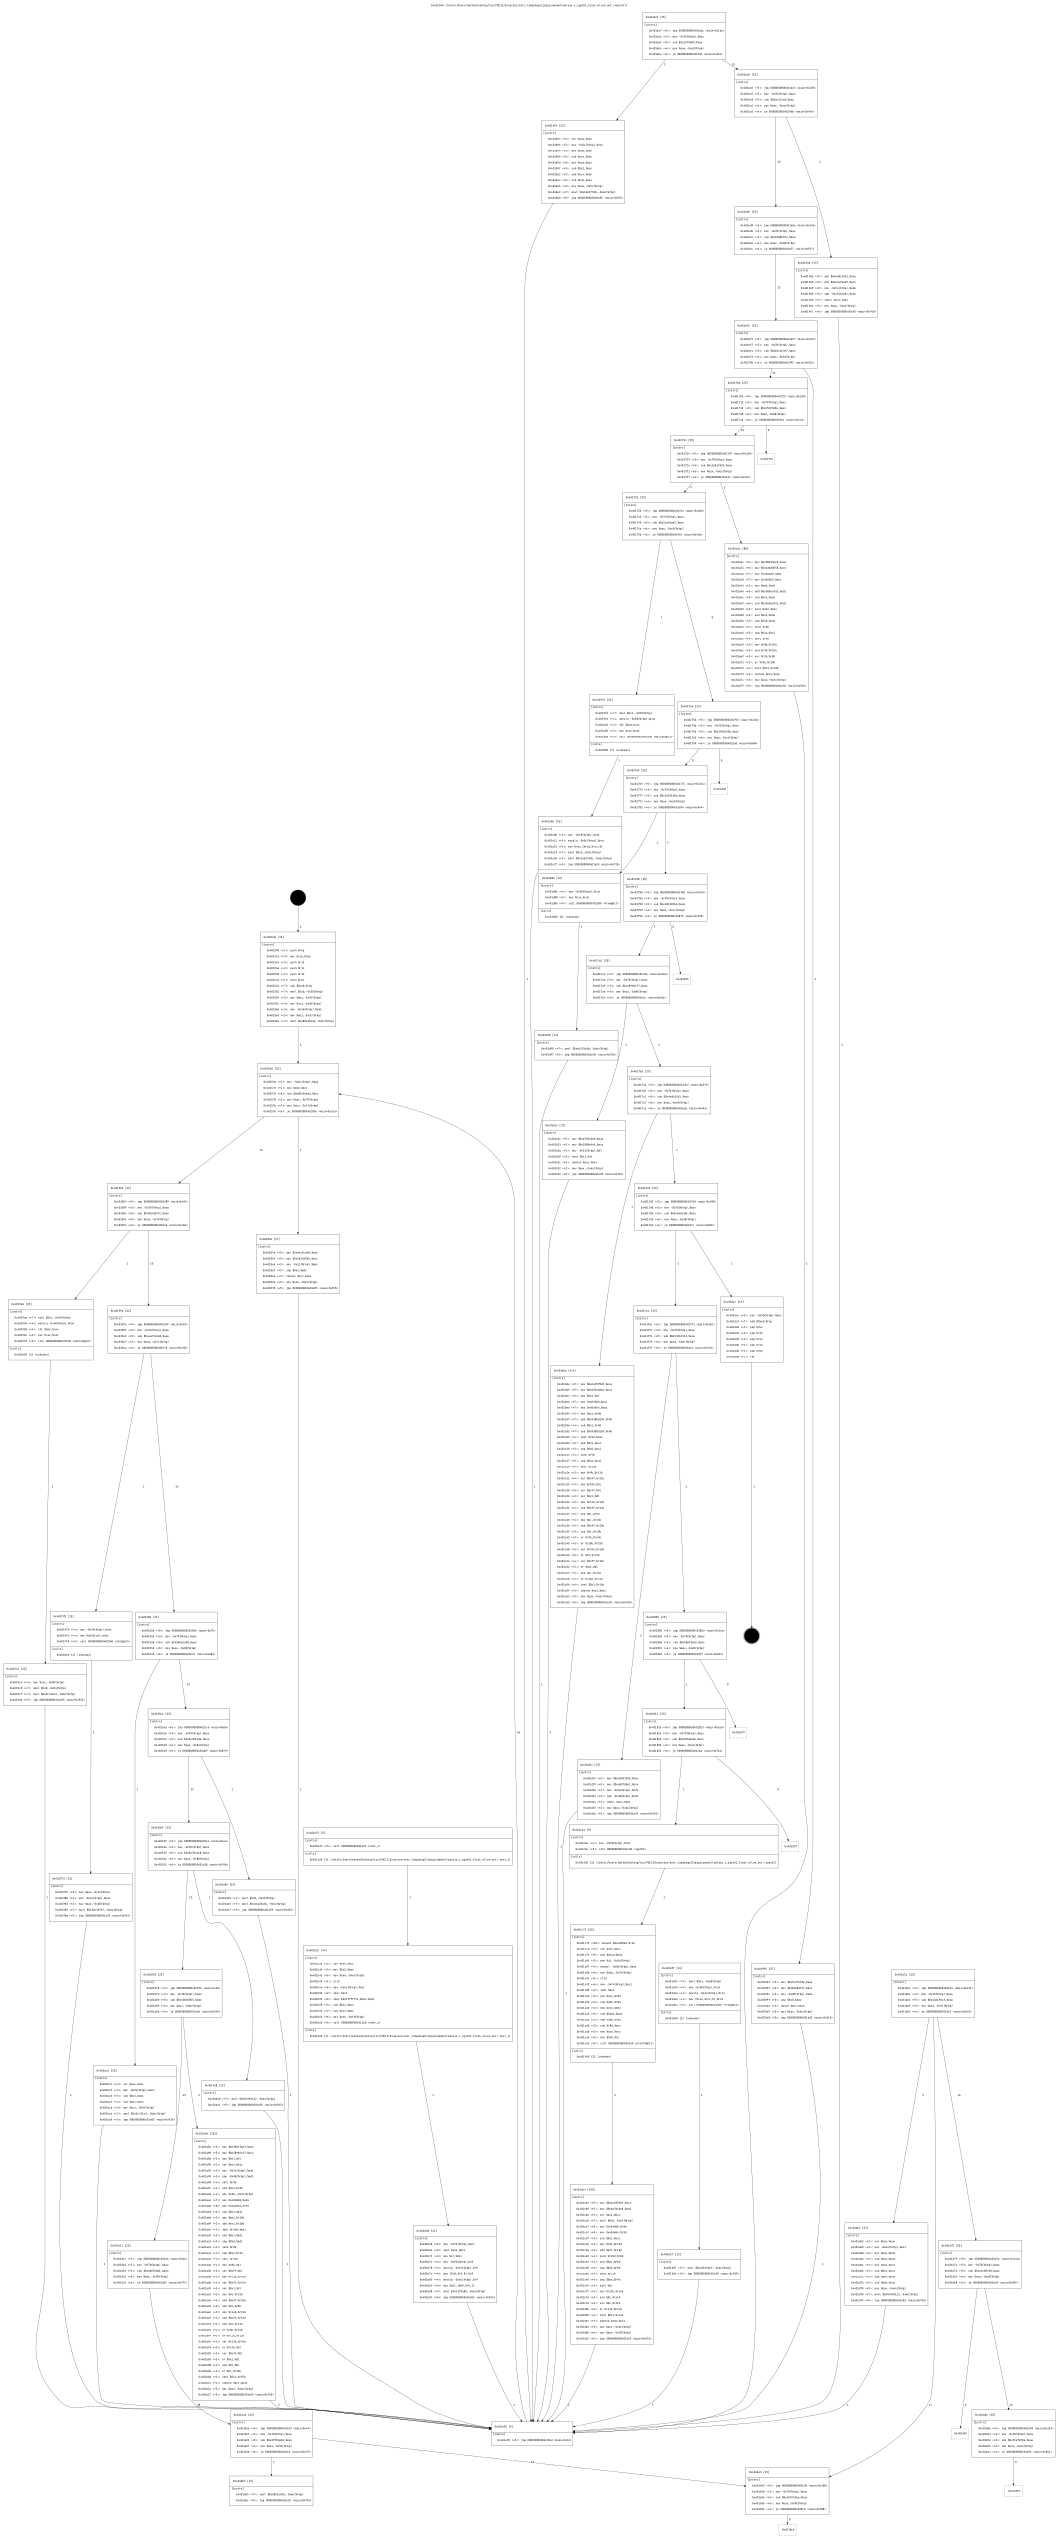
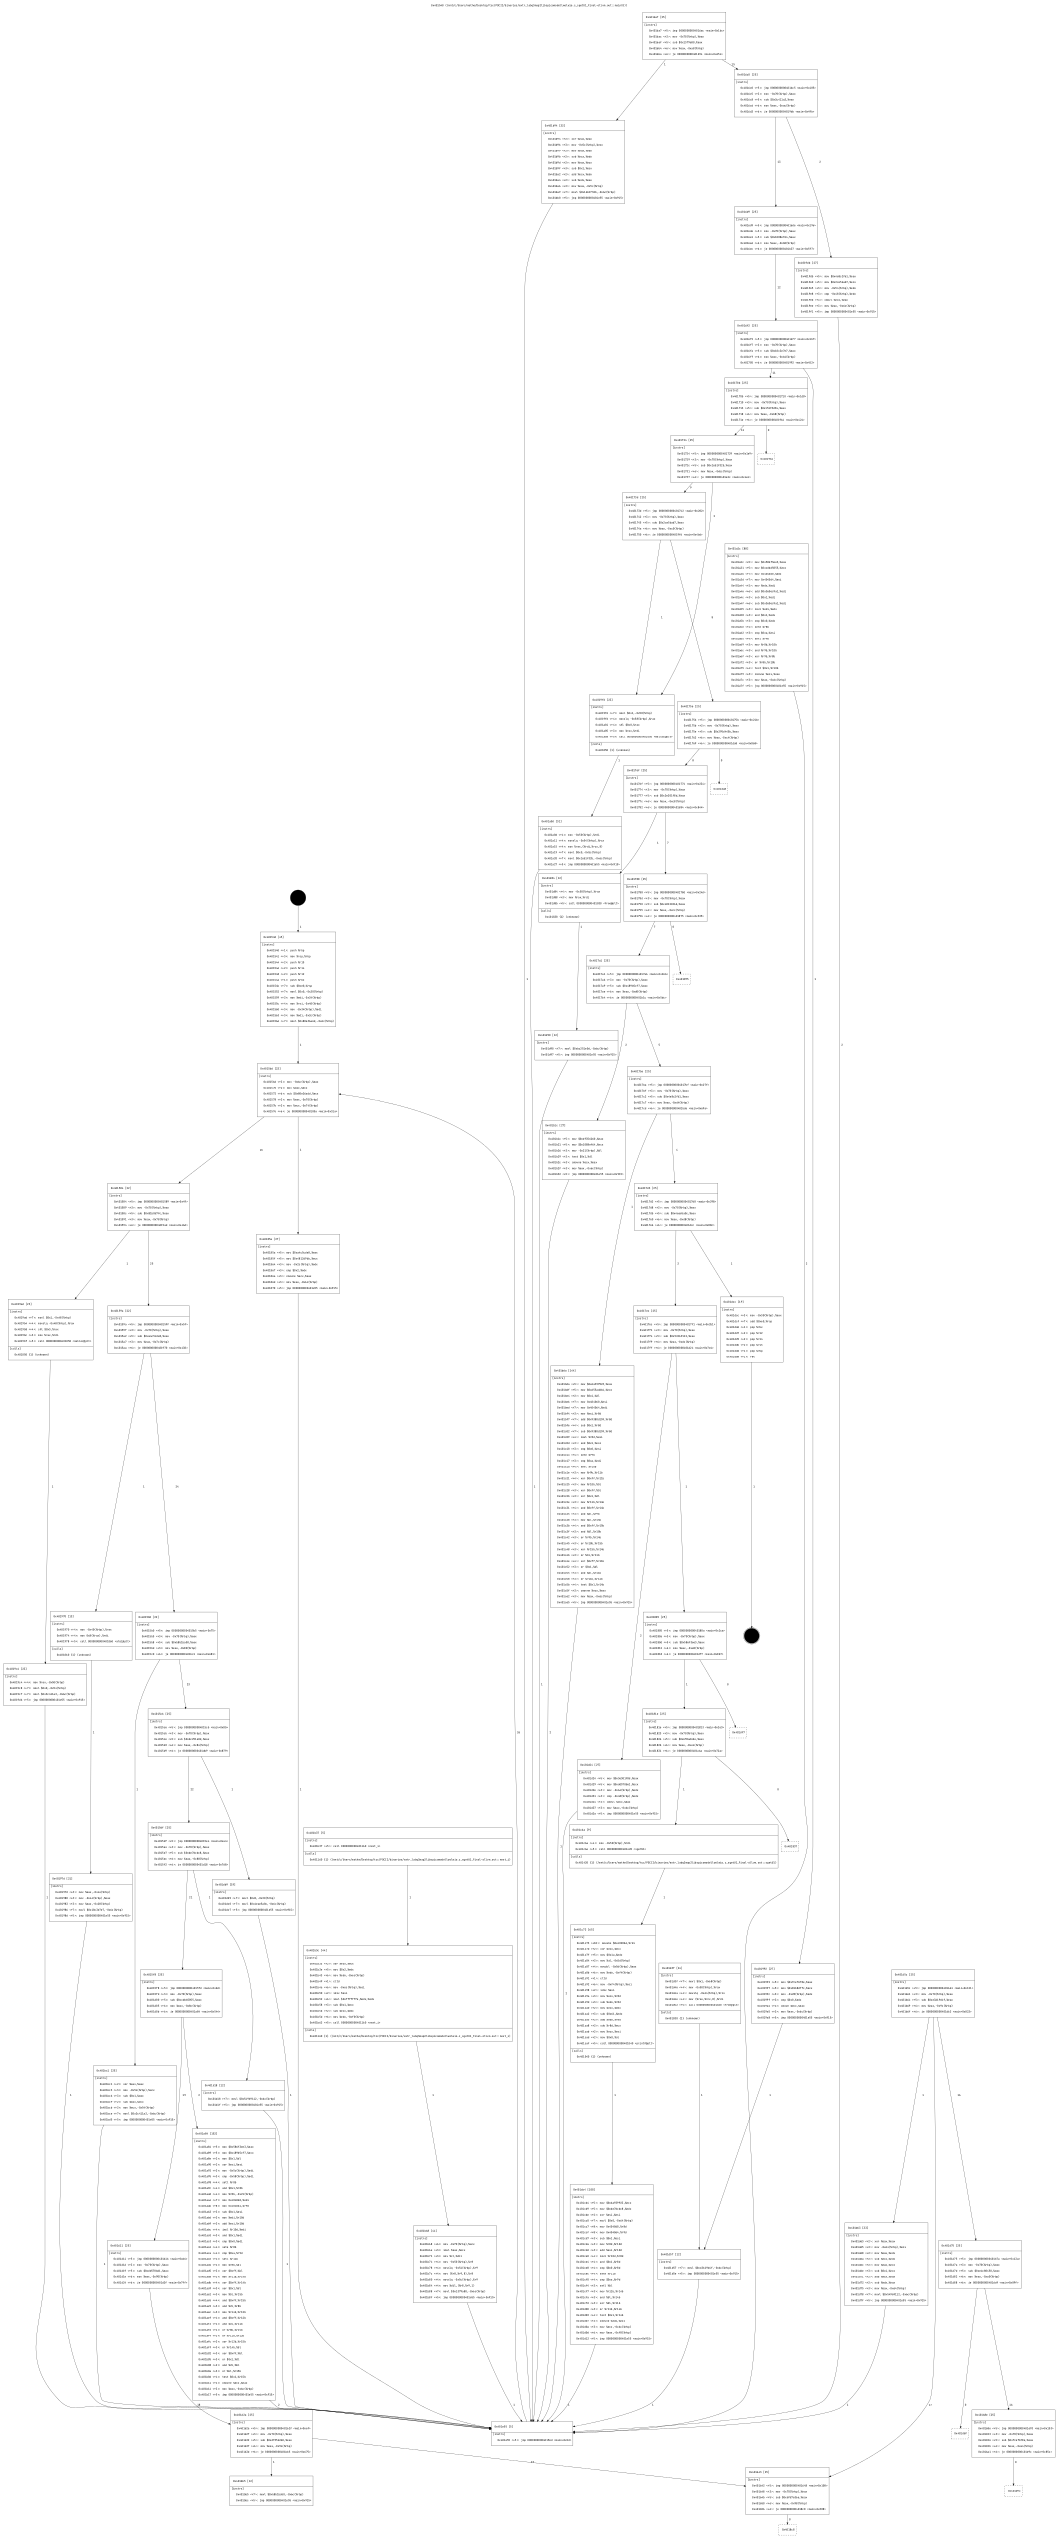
(731, 512) -> (699, 591)
(804, 2309) -> (744, 2135)
